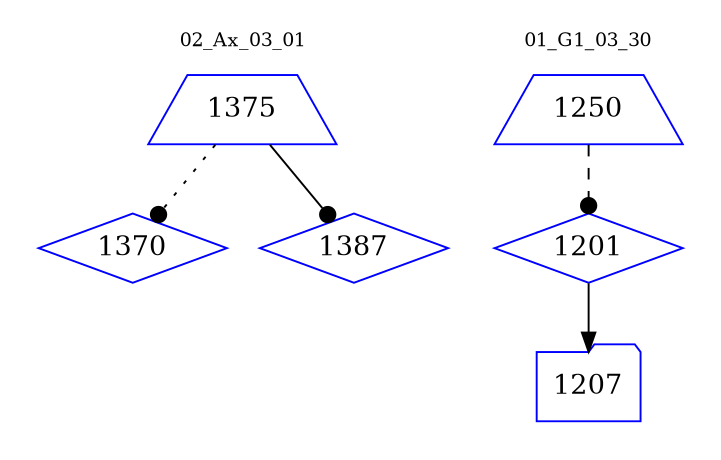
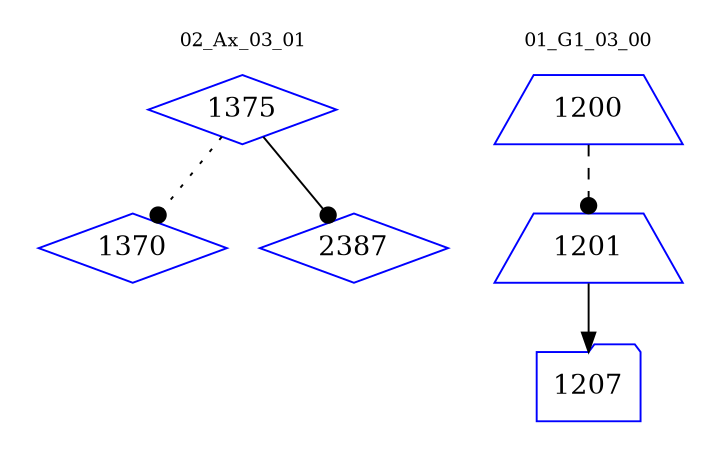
(589, 41) -> (589, 41)
(242, 110) -> (242, 110)
(589, 110) -> (589, 110)
(354, 248) -> (354, 248)
(589, 248) -> (589, 248)
